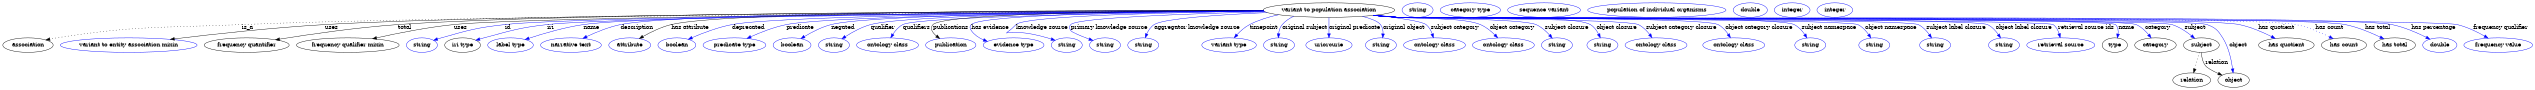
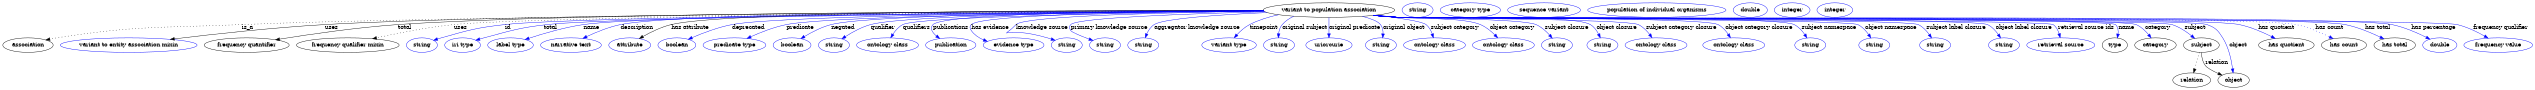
(1091, 13) -> (1091, 13)
(819, 15) -> (819, 15)
(550, 28) -> (550, 28)
(463, 45) -> (463, 45)
